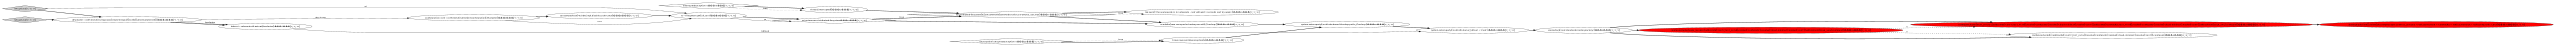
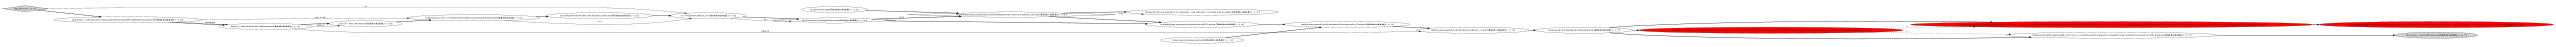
(709, 6) -> none
(25, 20) -> none
none -> (366, 24)
none -> (2436, 35)
(1011, 42) -> none
